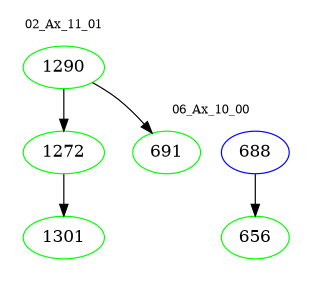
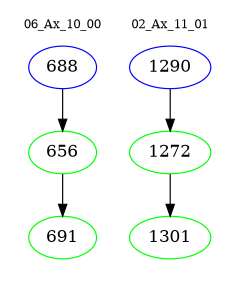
(64, 67) -> (170, 67)
(130, 110) -> (63, 189)
